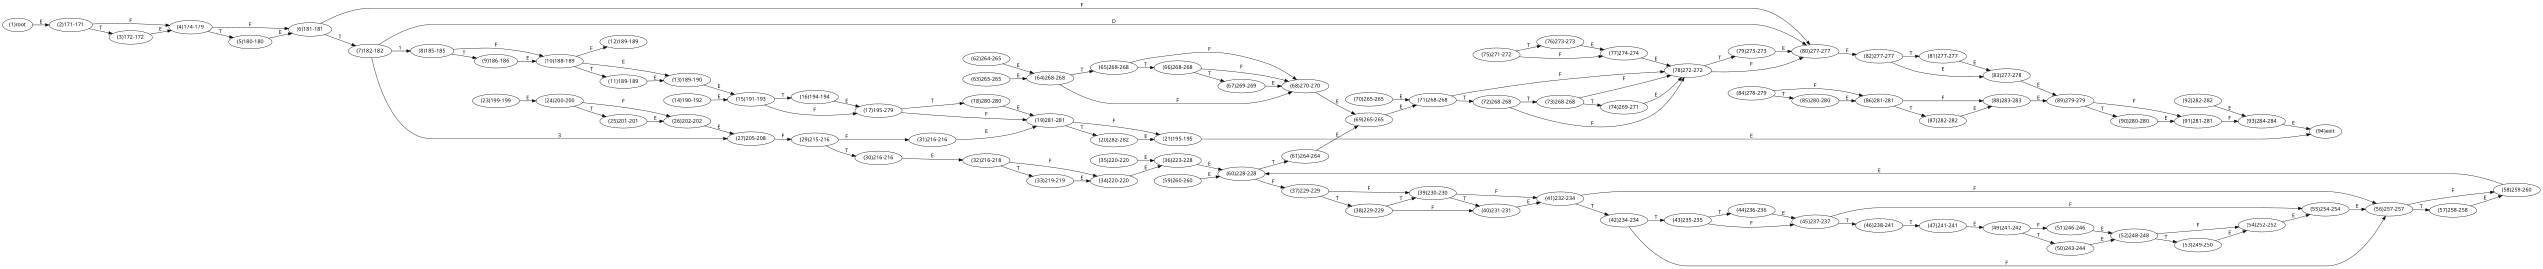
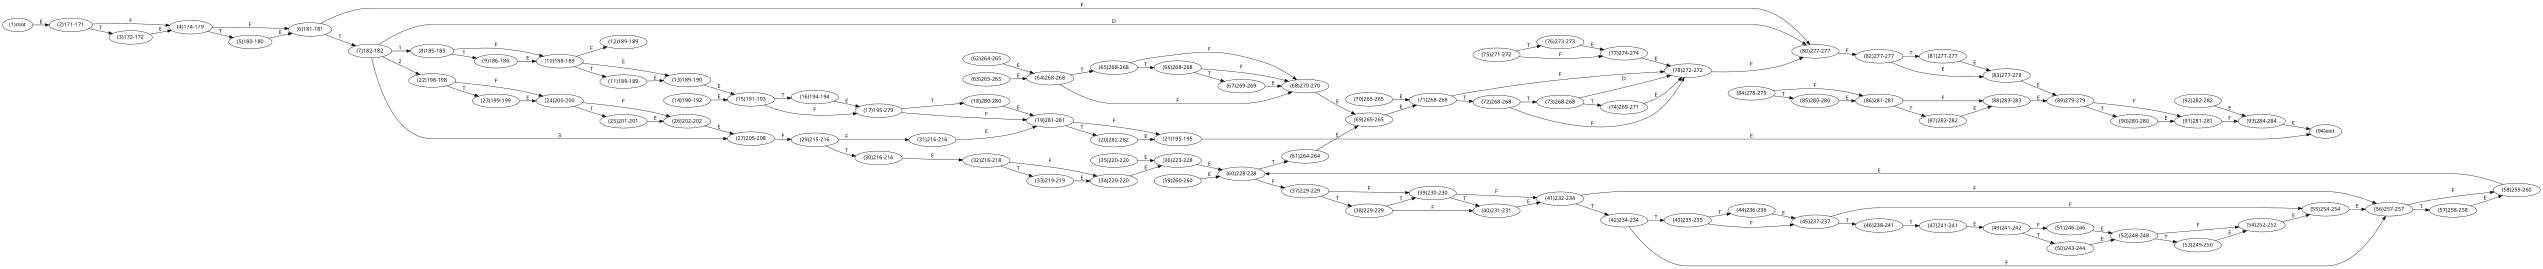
(1752, 51) -> none
(1624, 79) -> (1624, 79)
none -> (432, 80)
